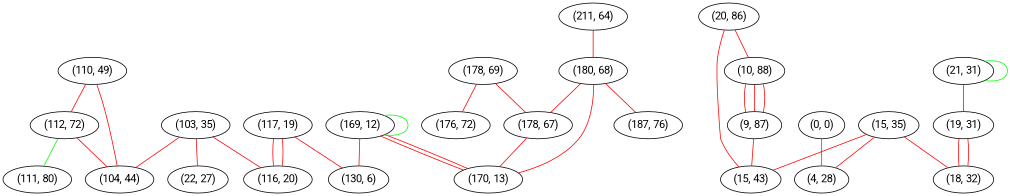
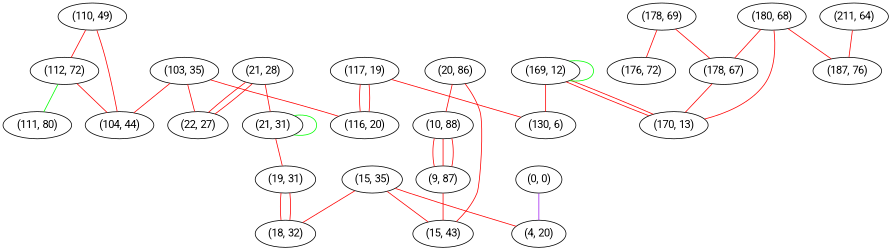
(593, 44) -> (851, 44)
none -> (263, 71)
(822, 179) -> (539, 234)
